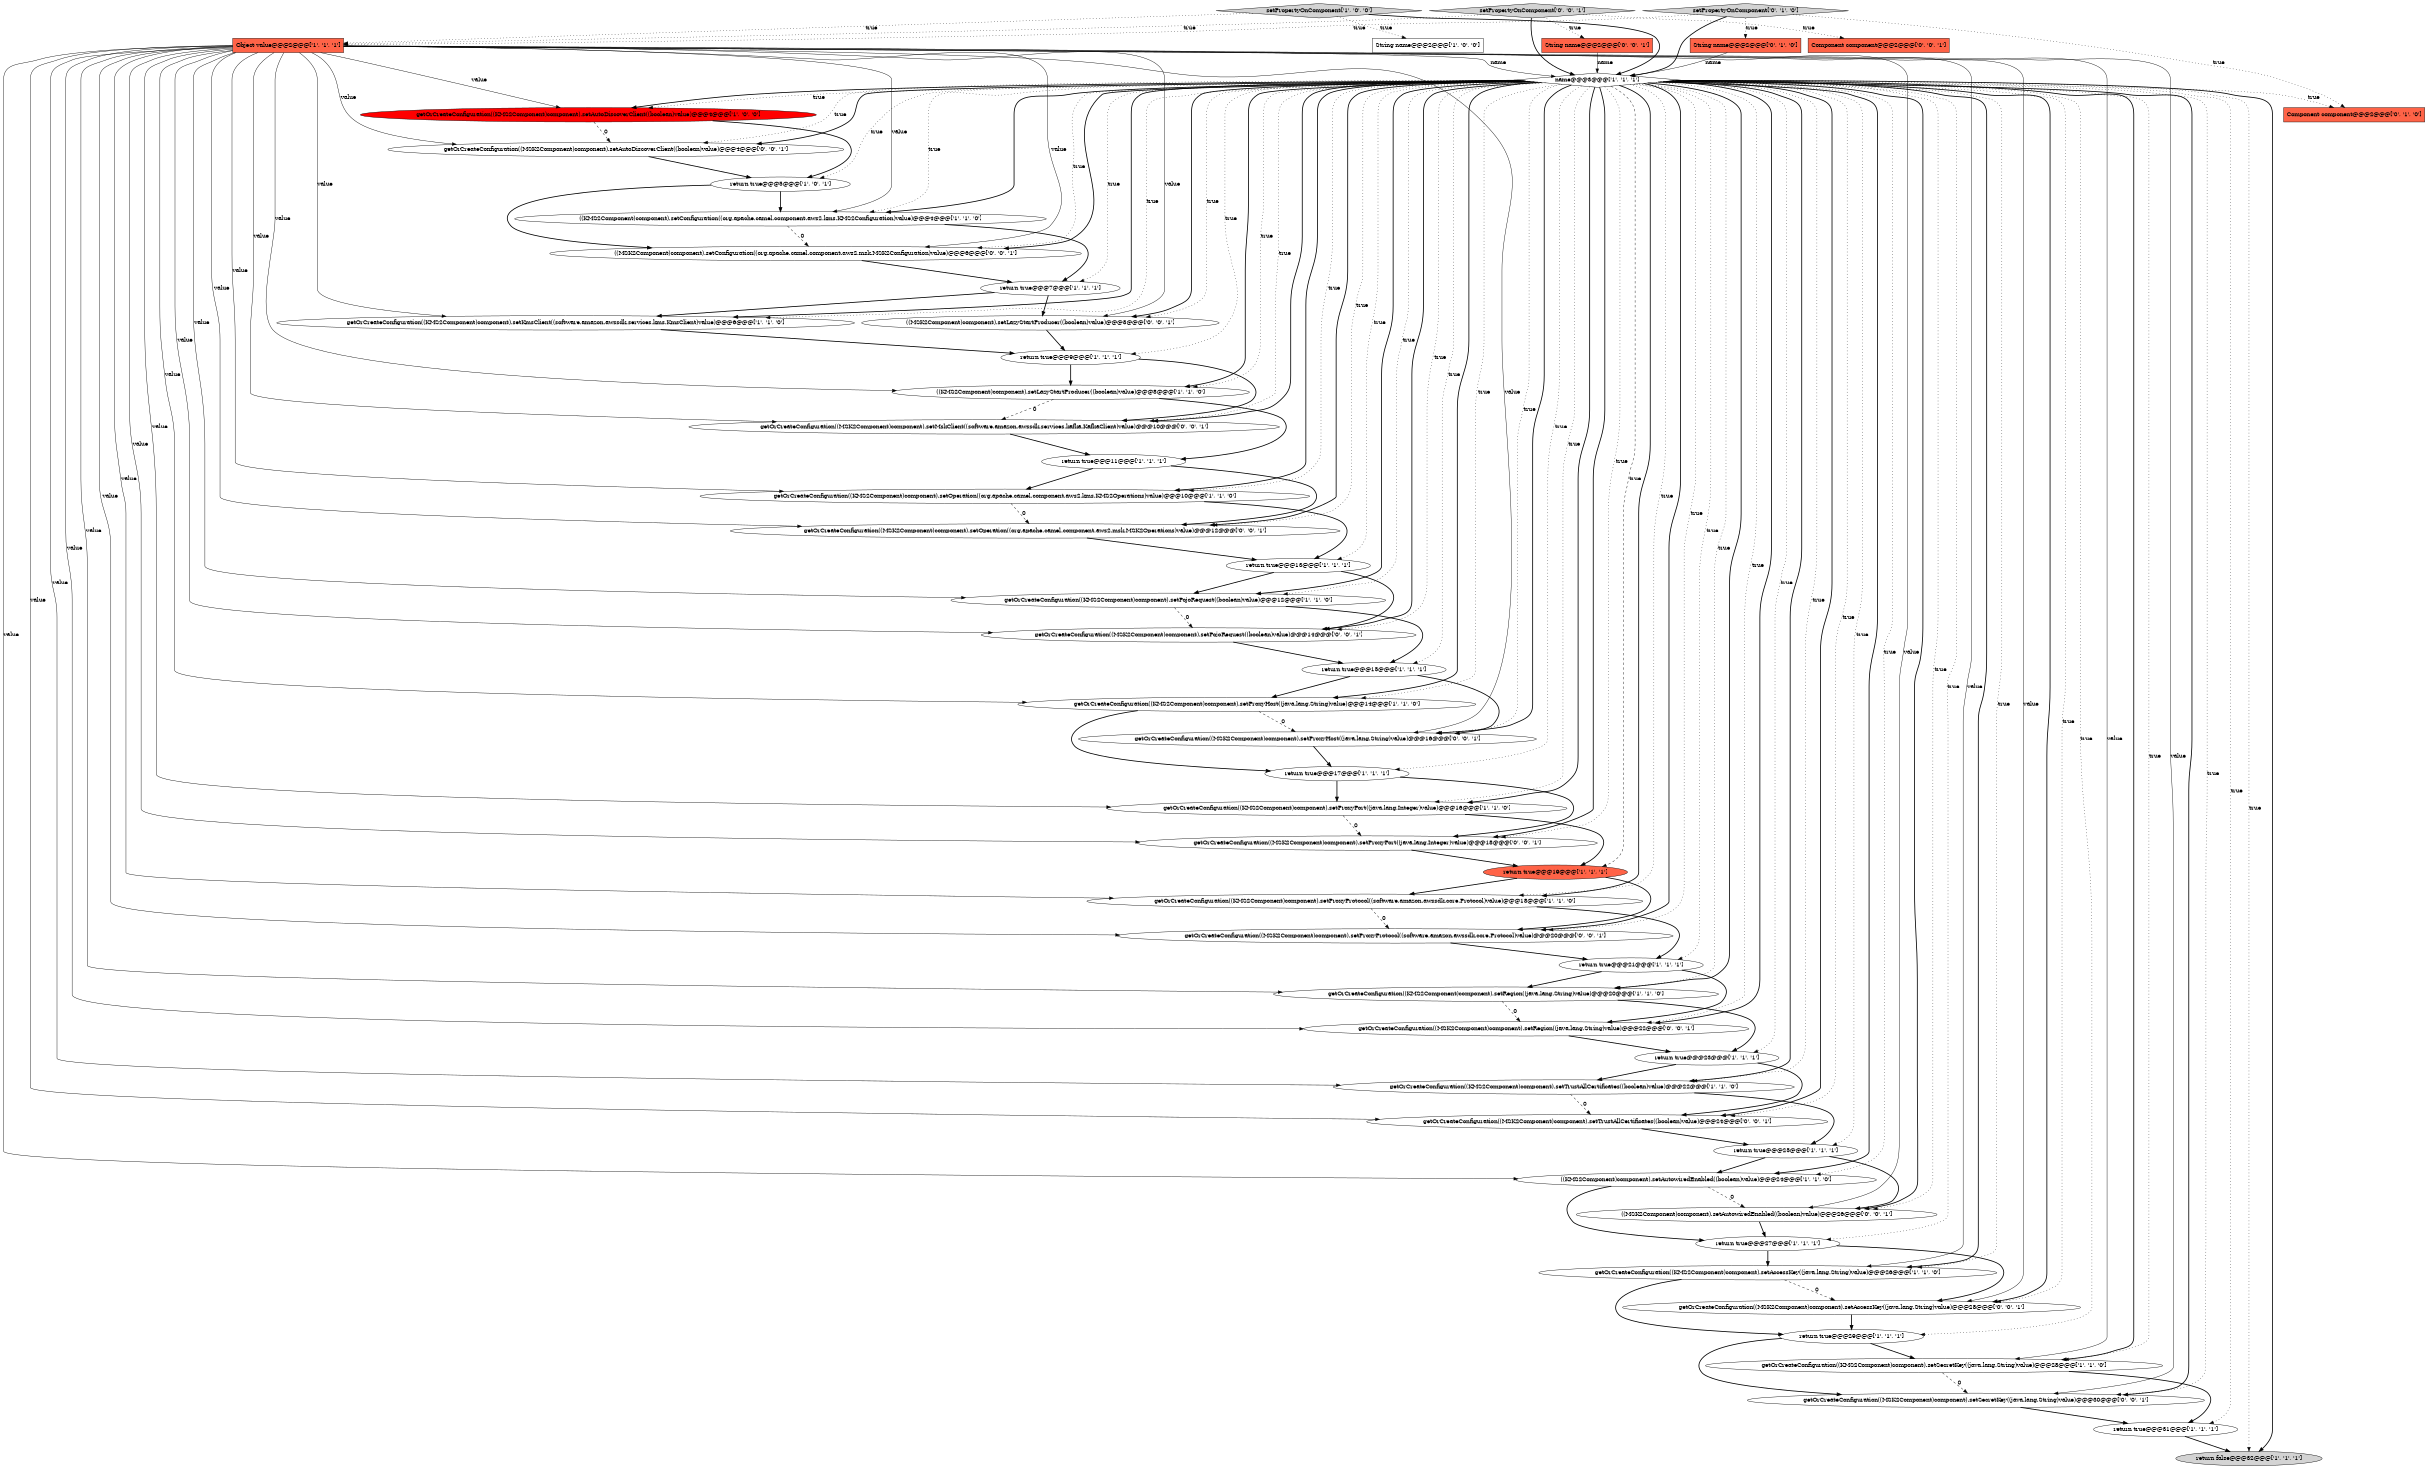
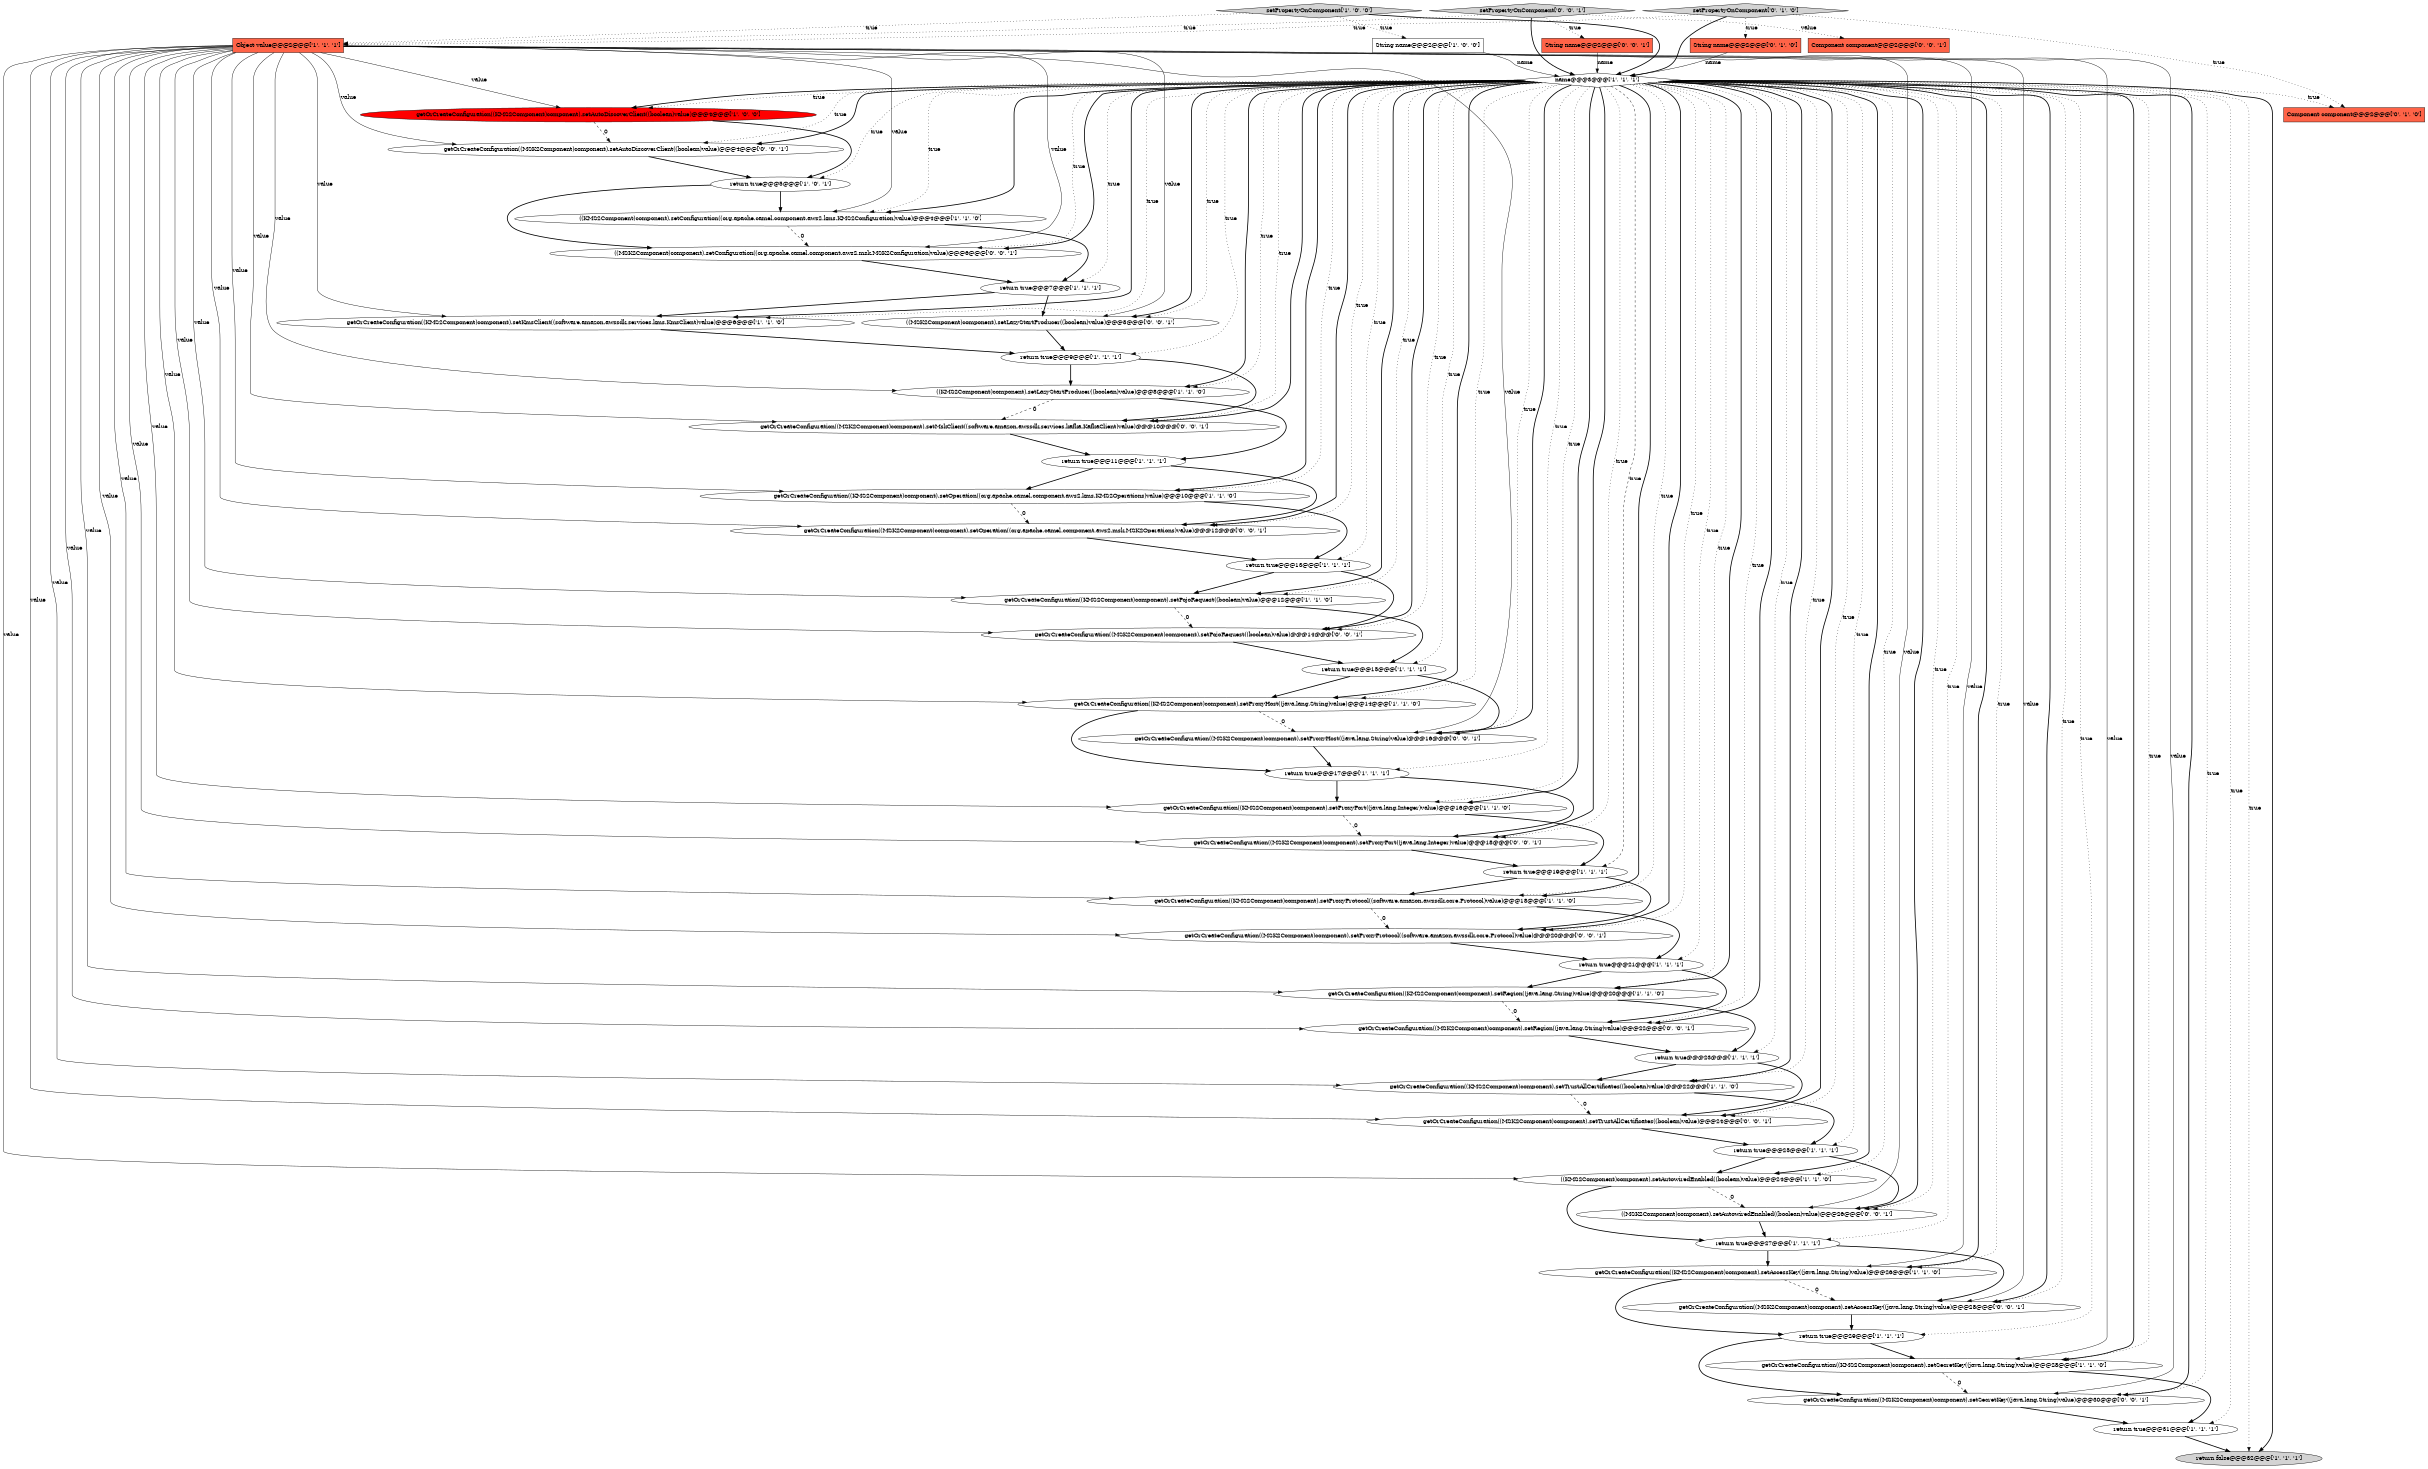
(1809, 28) -> (1809, 28)
(949, 49) -> (1518, 66)
(1555, 872) -> (1555, 872)
